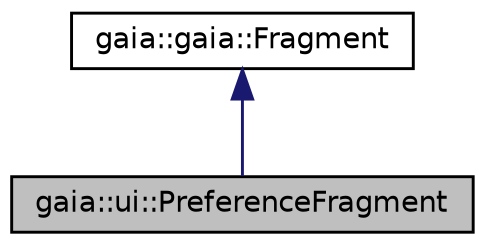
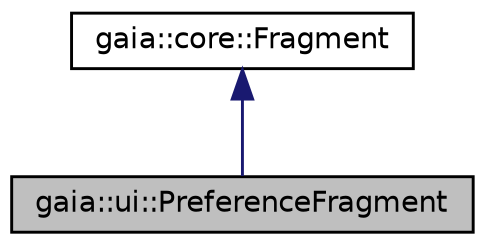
(242, 41) -> (242, 41)
